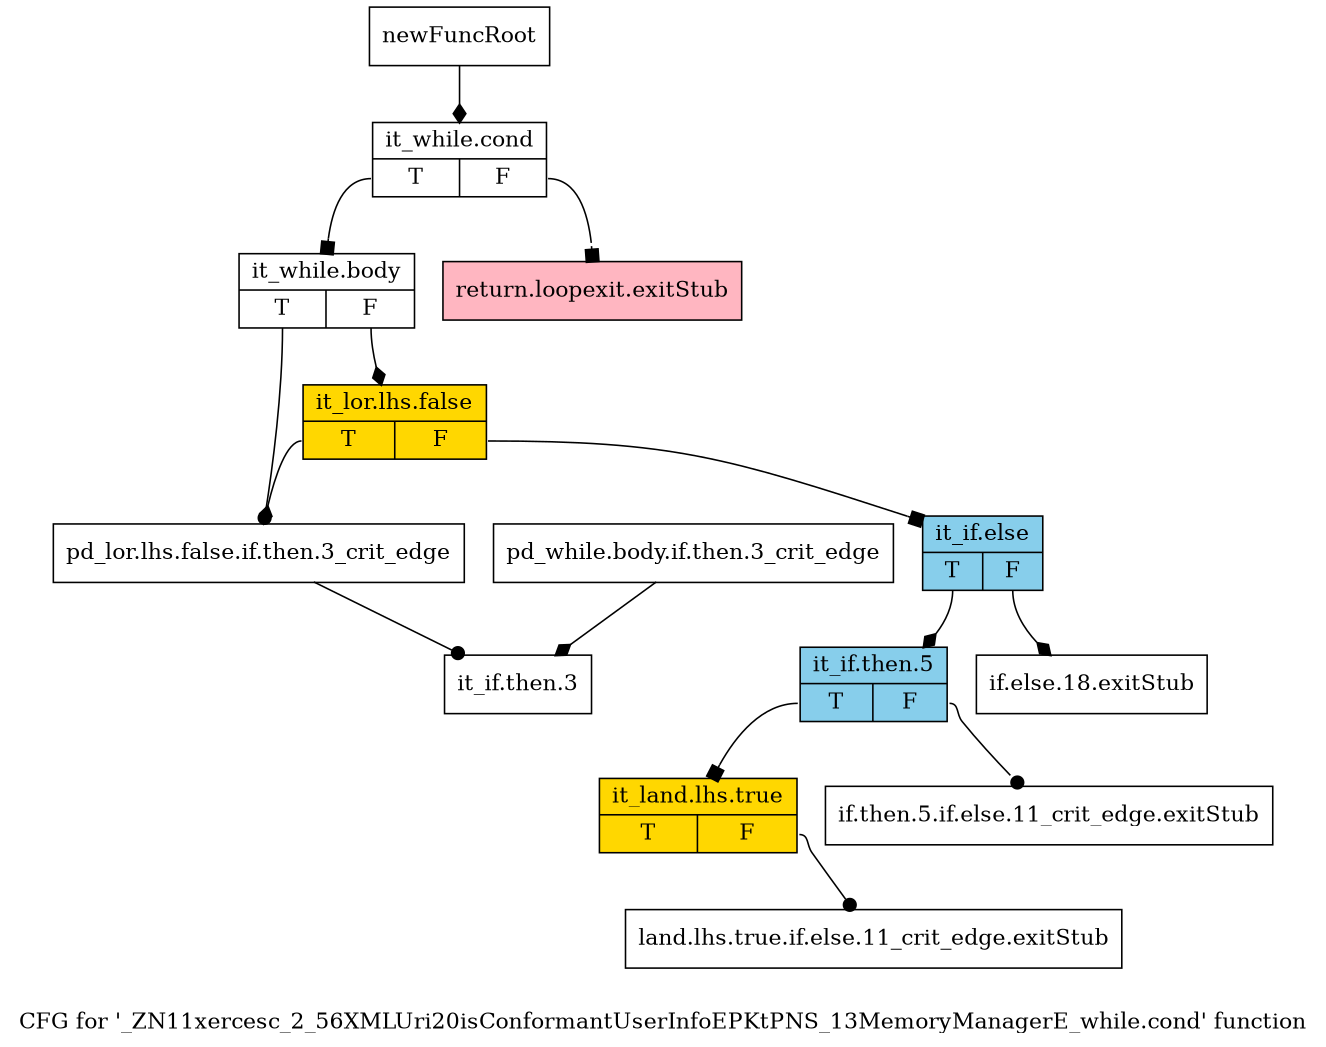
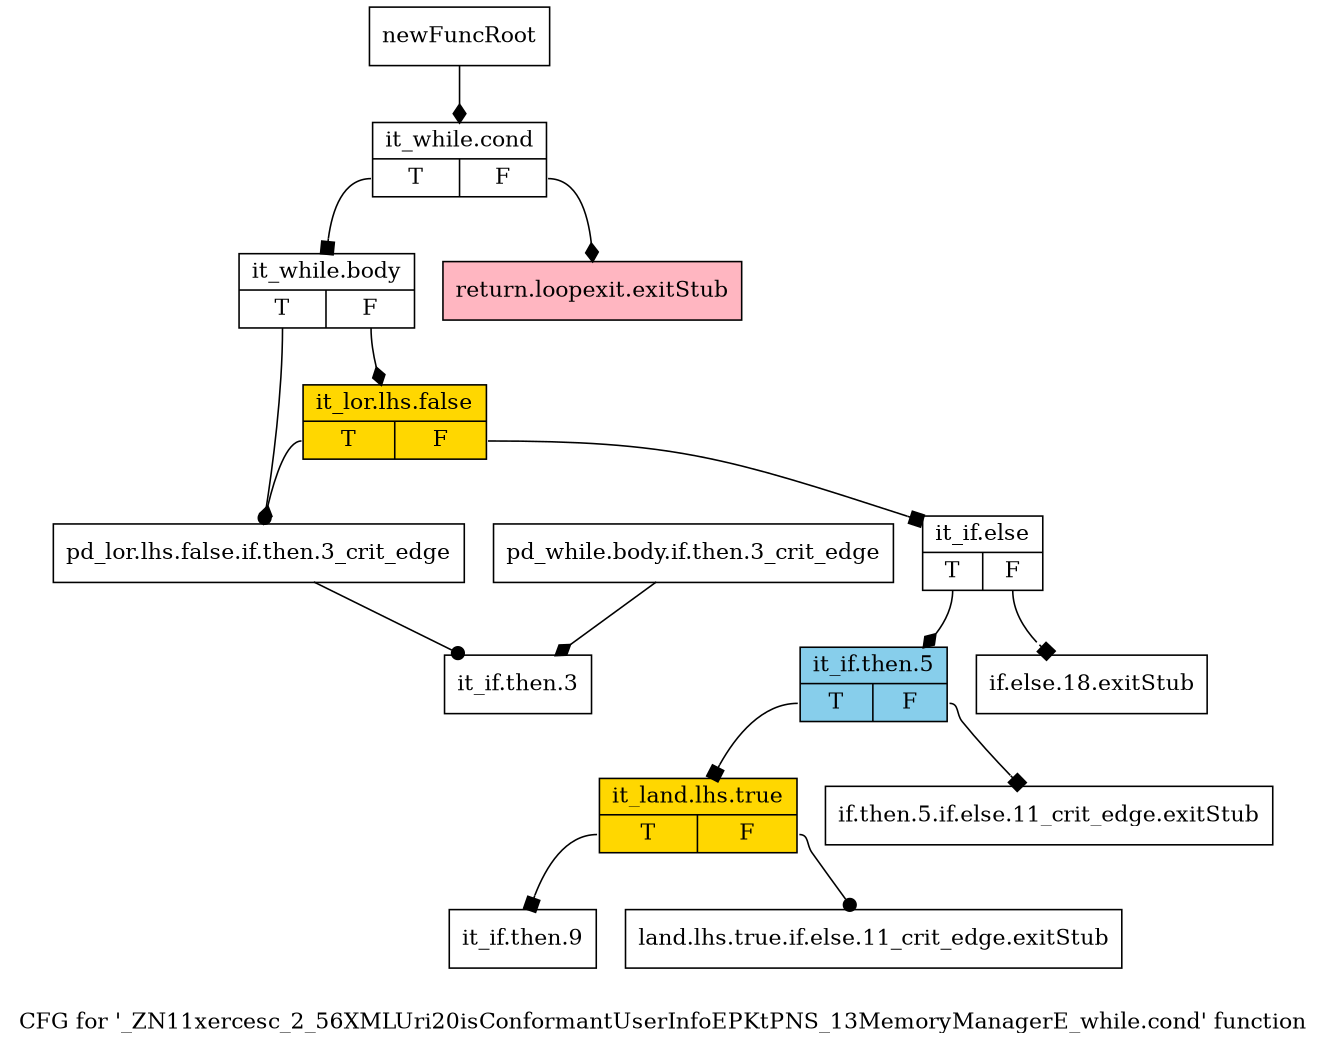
(581, 202) -> (581, 202)
(983, 553) -> (983, 553)
(1020, 619) -> (1020, 619)
(978, 740) -> (978, 740)
none -> (523, 939)
